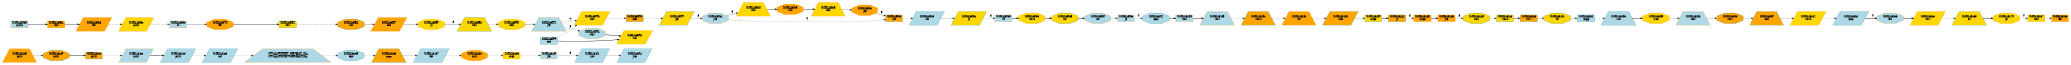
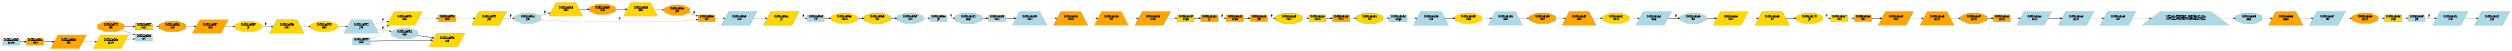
(1873, 17) -> (1676, 17)
(1808, 18) -> (1616, 18)
(1851, 18) -> (1654, 18)
none -> (1896, 18)
(196, 24) -> (127, 32)
(512, 56) -> (2393, 18)
